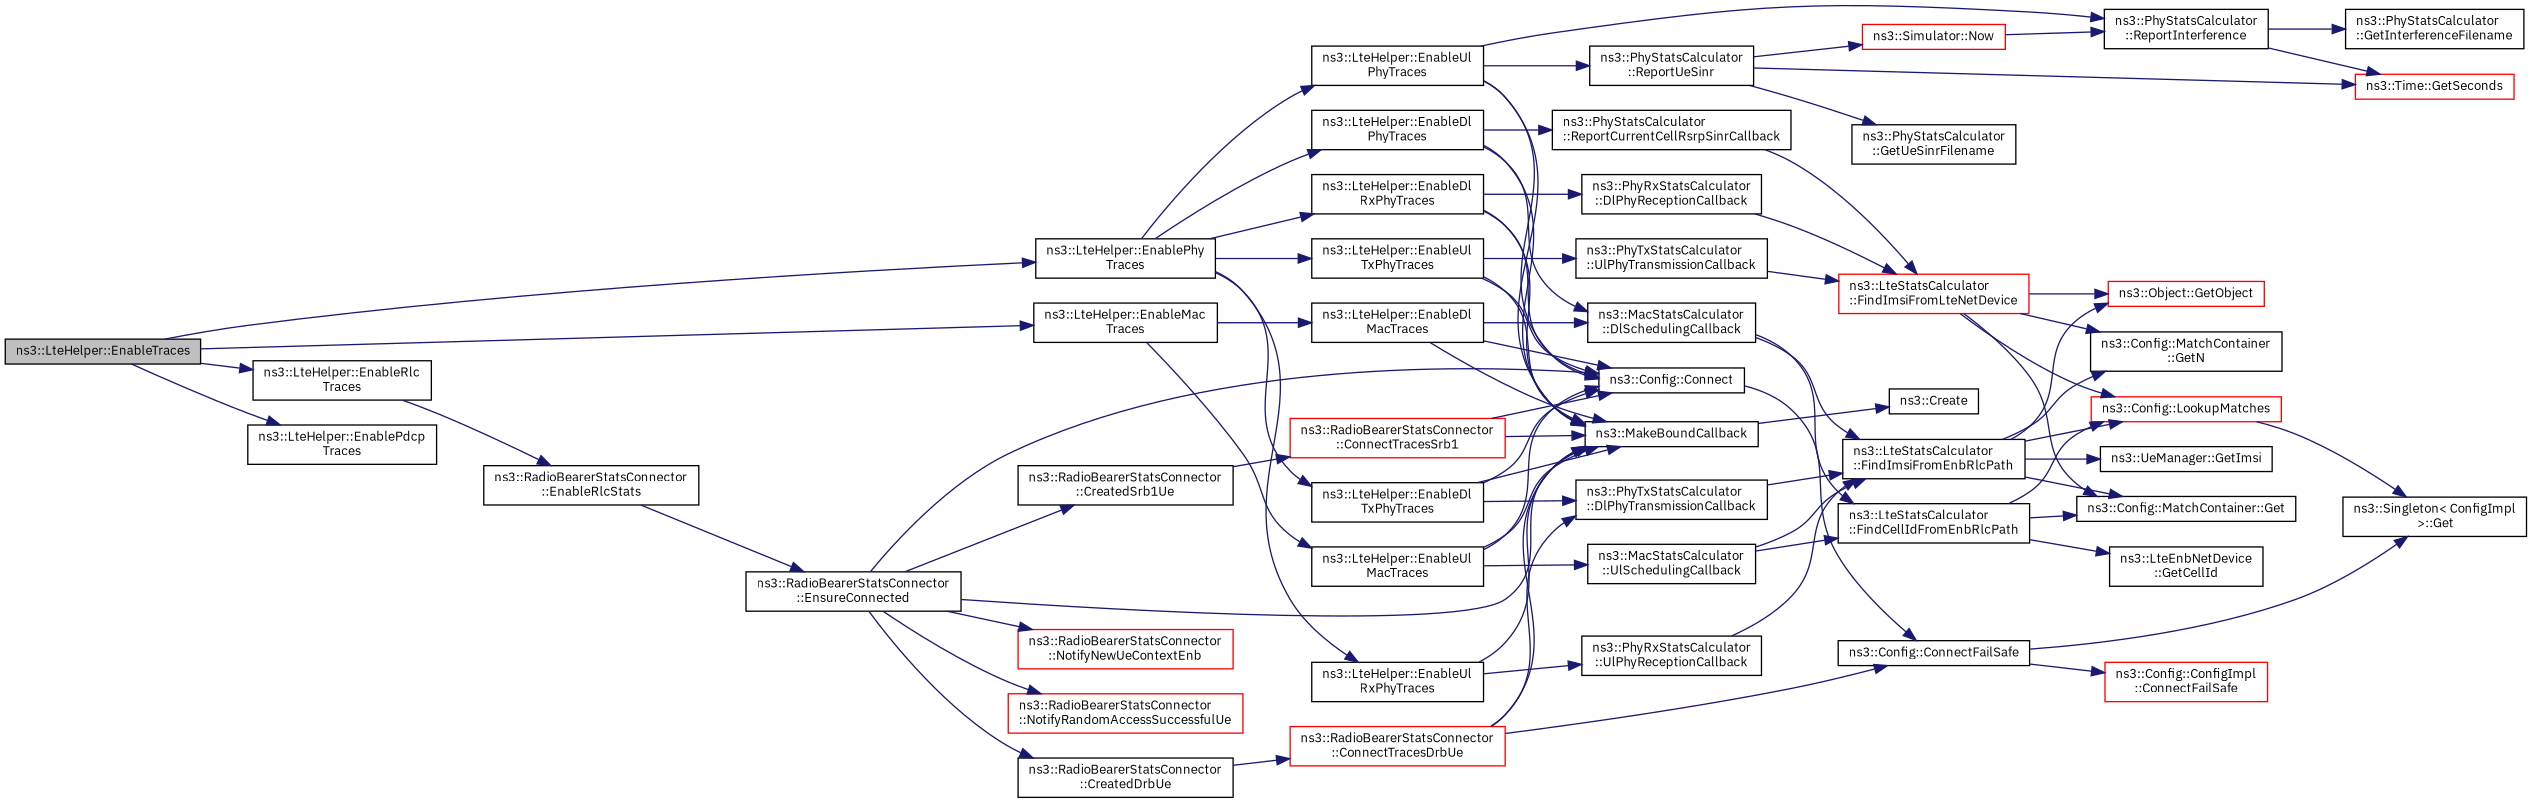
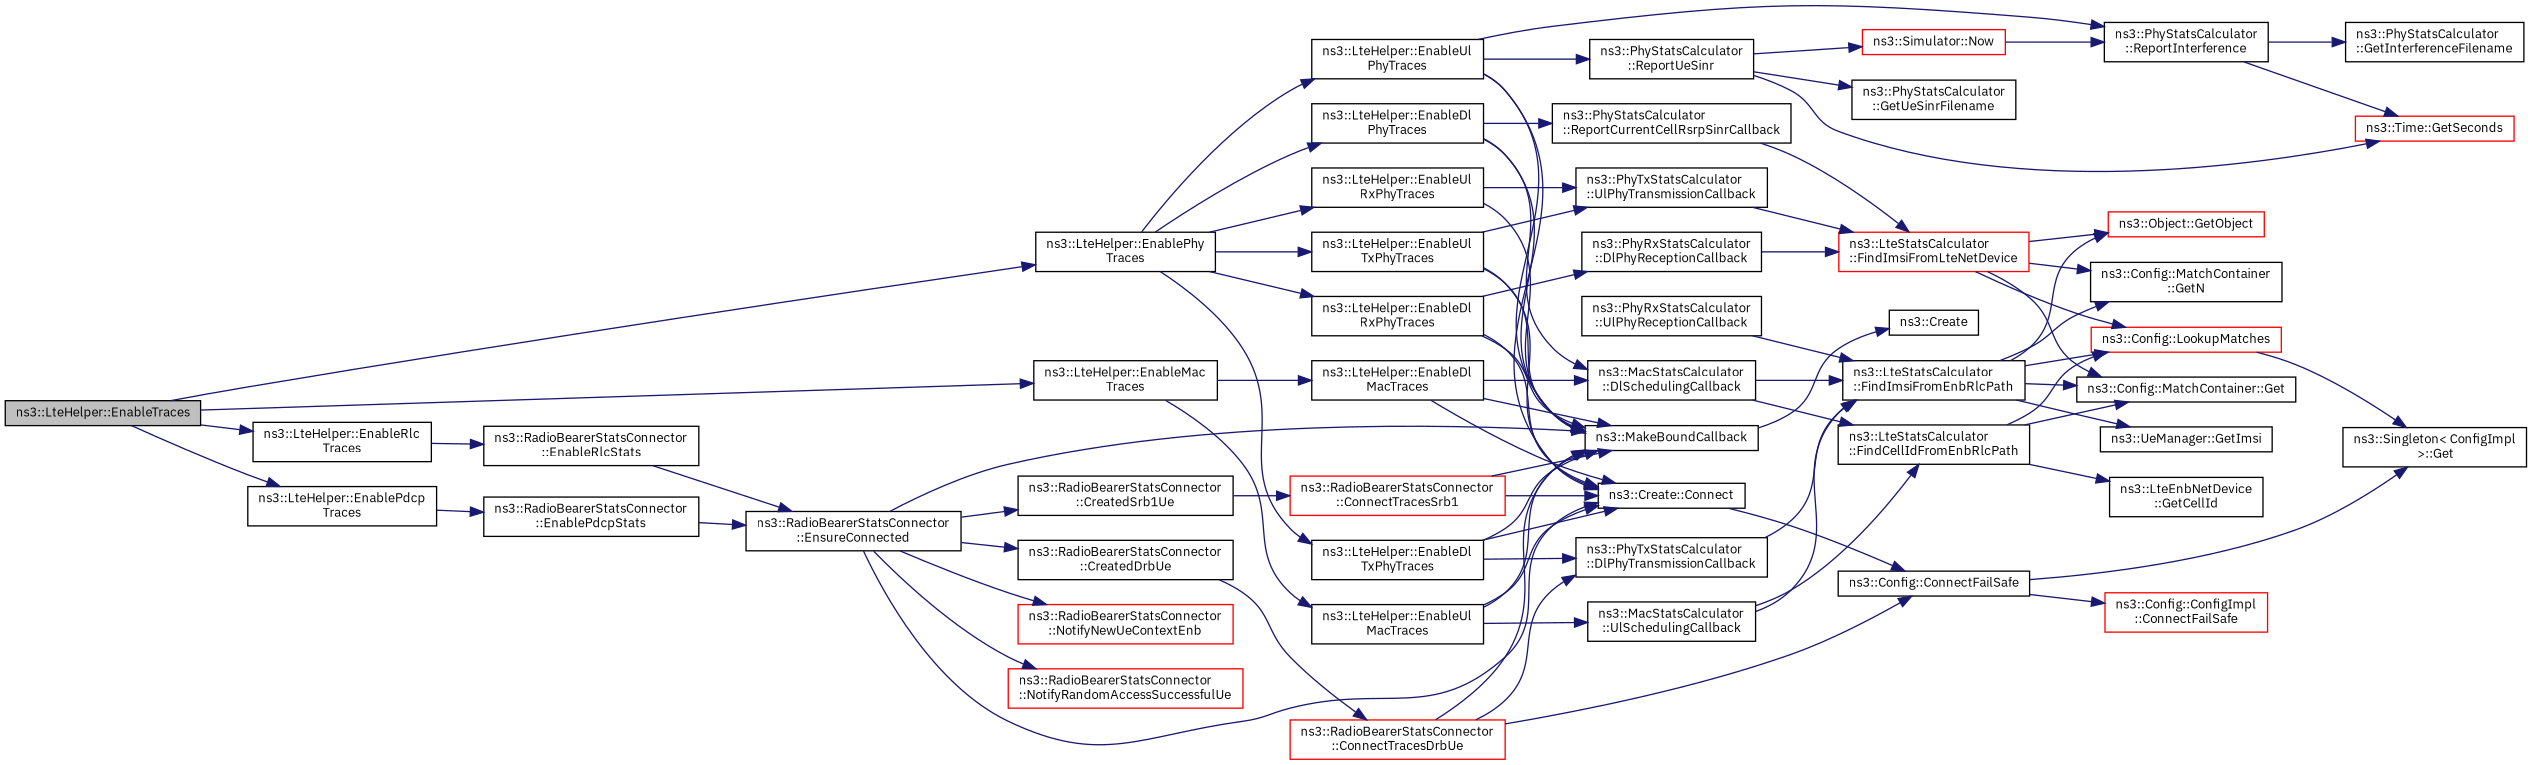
(1672, 380) -> (1672, 496)
none -> (591, 517)
(1520, 670) -> (1515, 188)
